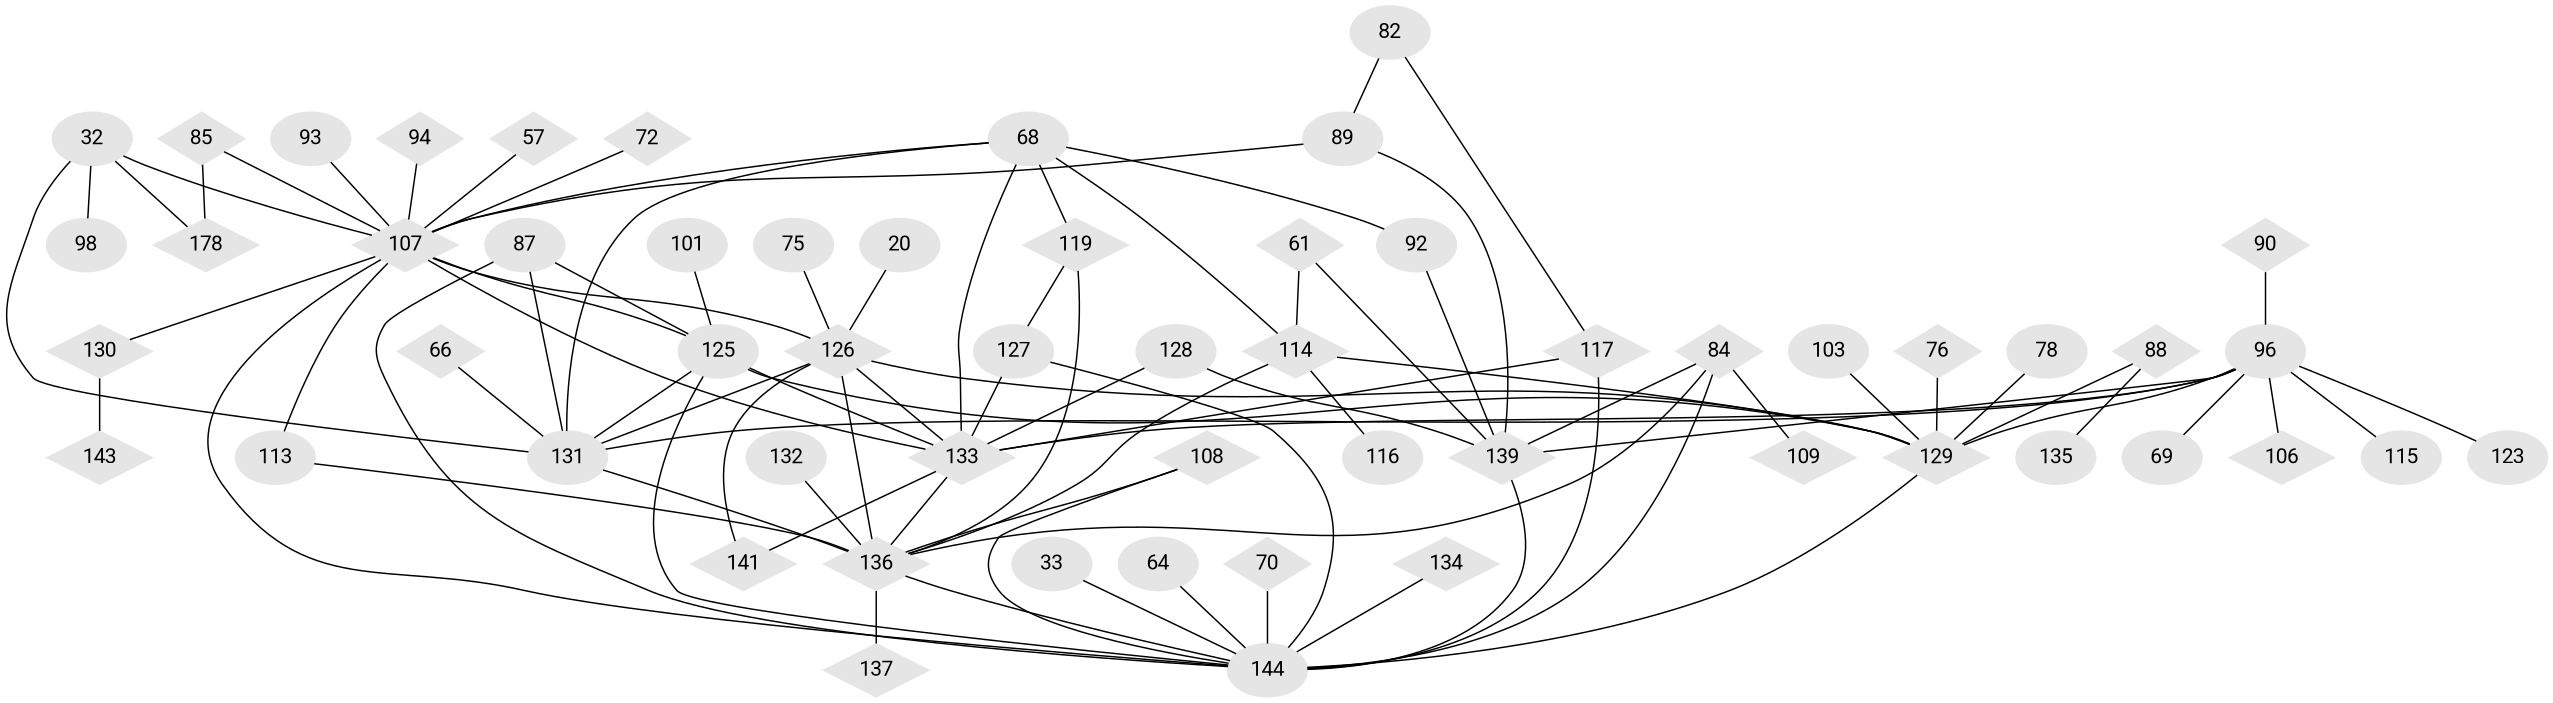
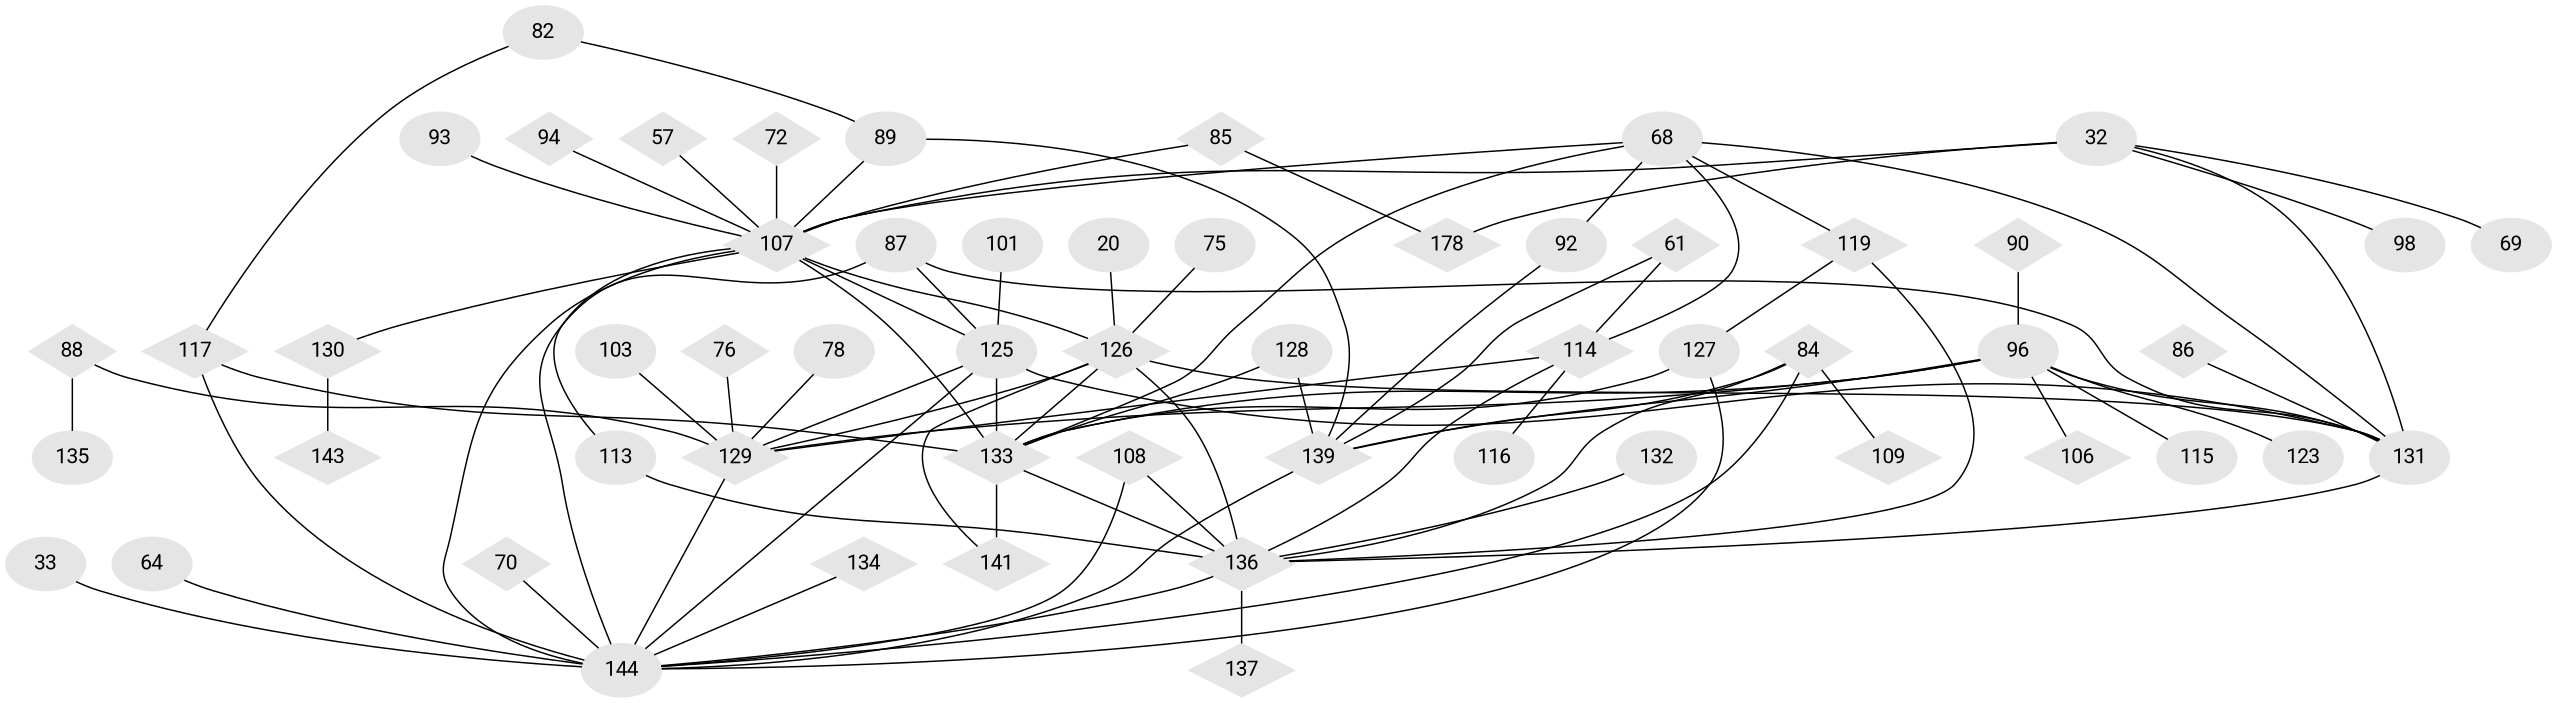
(441, 351) -> (2184, 351)
(2214, 405) -> (2310, 178)
